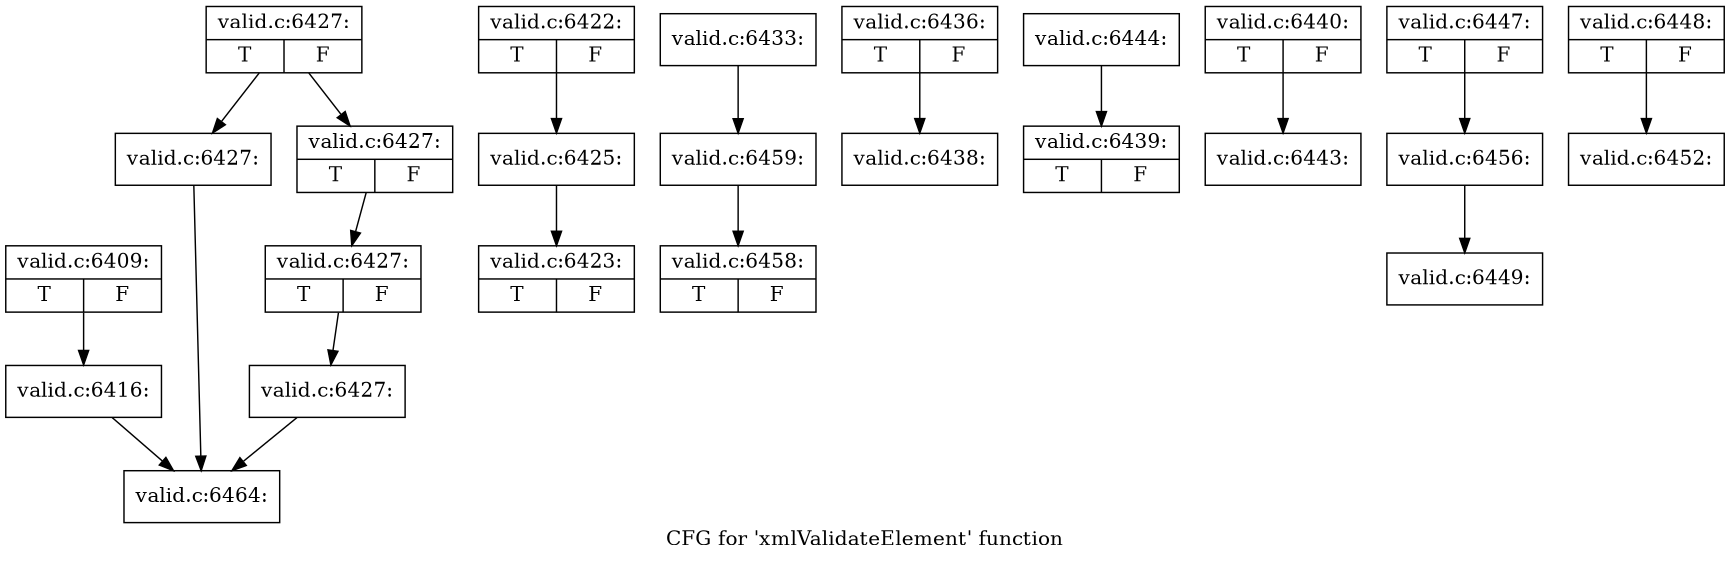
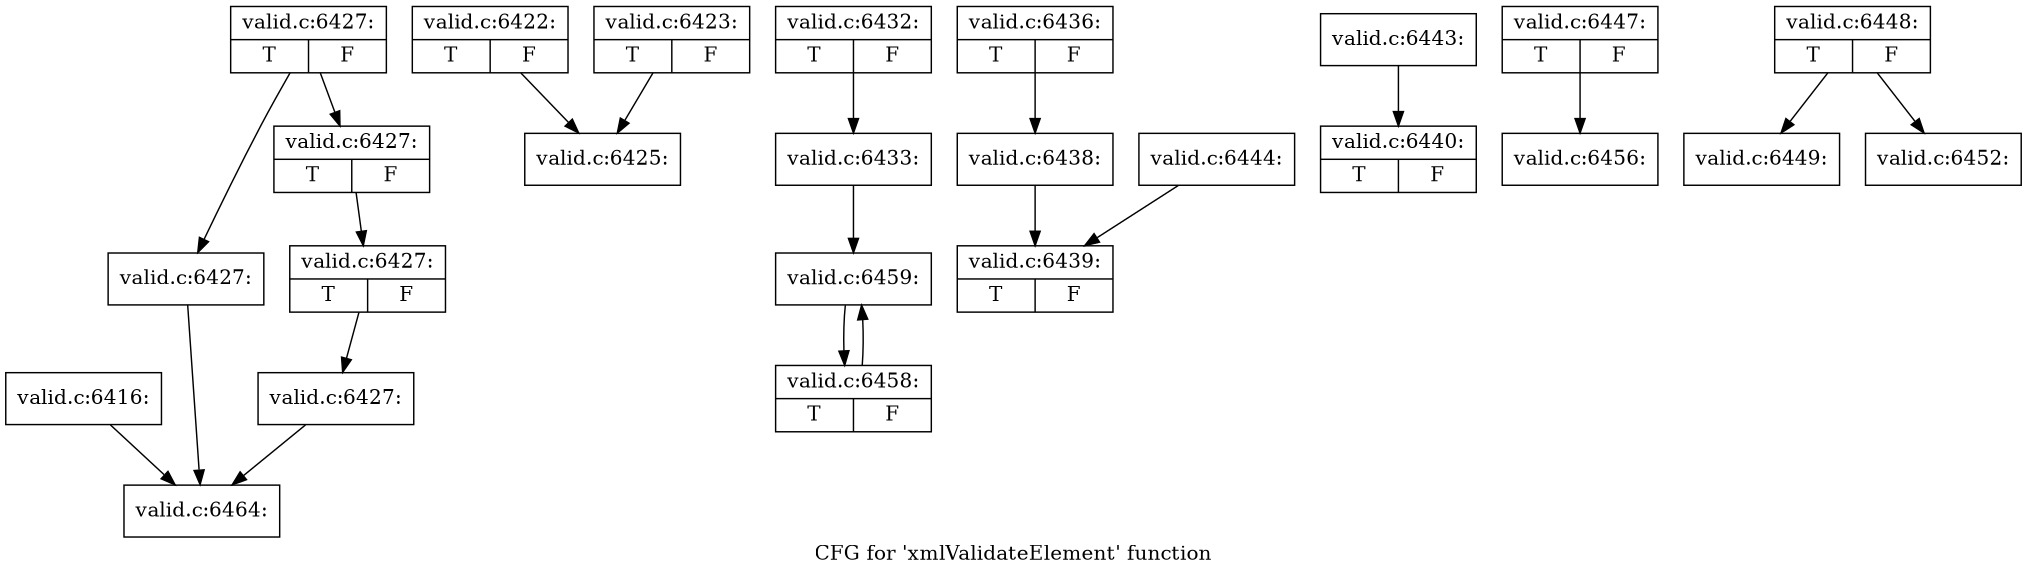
none -> (853, 40)
(1283, 96) -> (1398, 89)
(556, 208) -> (639, 97)
none -> (1035, 208)
(1465, 212) -> (1809, 97)
(84, 279) -> none
none -> (863, 343)
